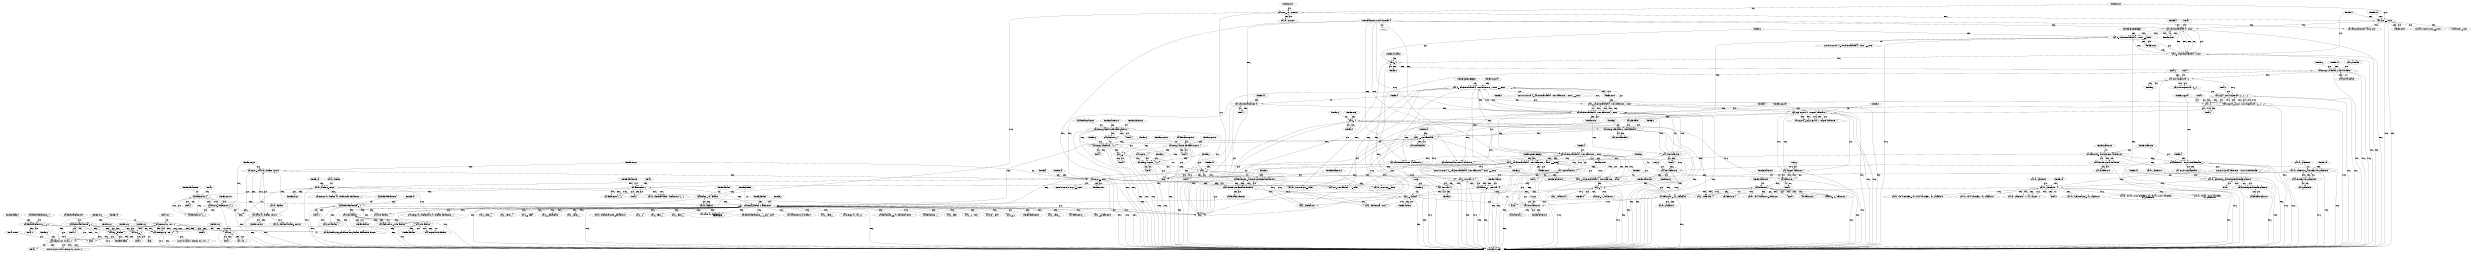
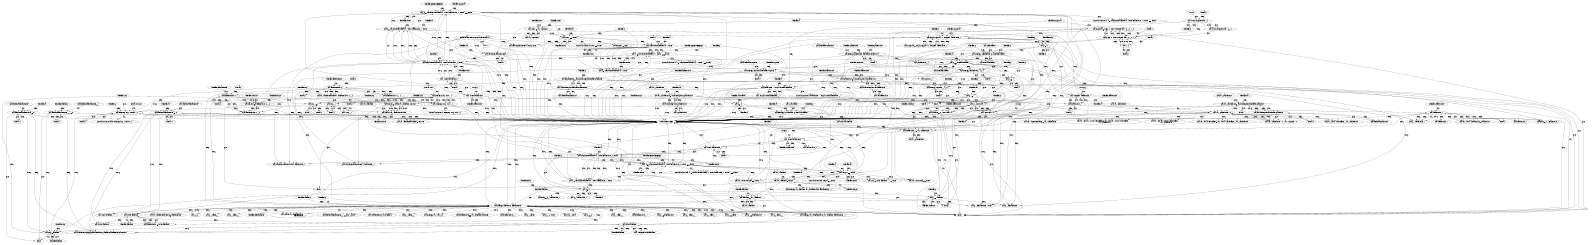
(2255, 75) -> none
(1639, 247) -> (822, 126)
